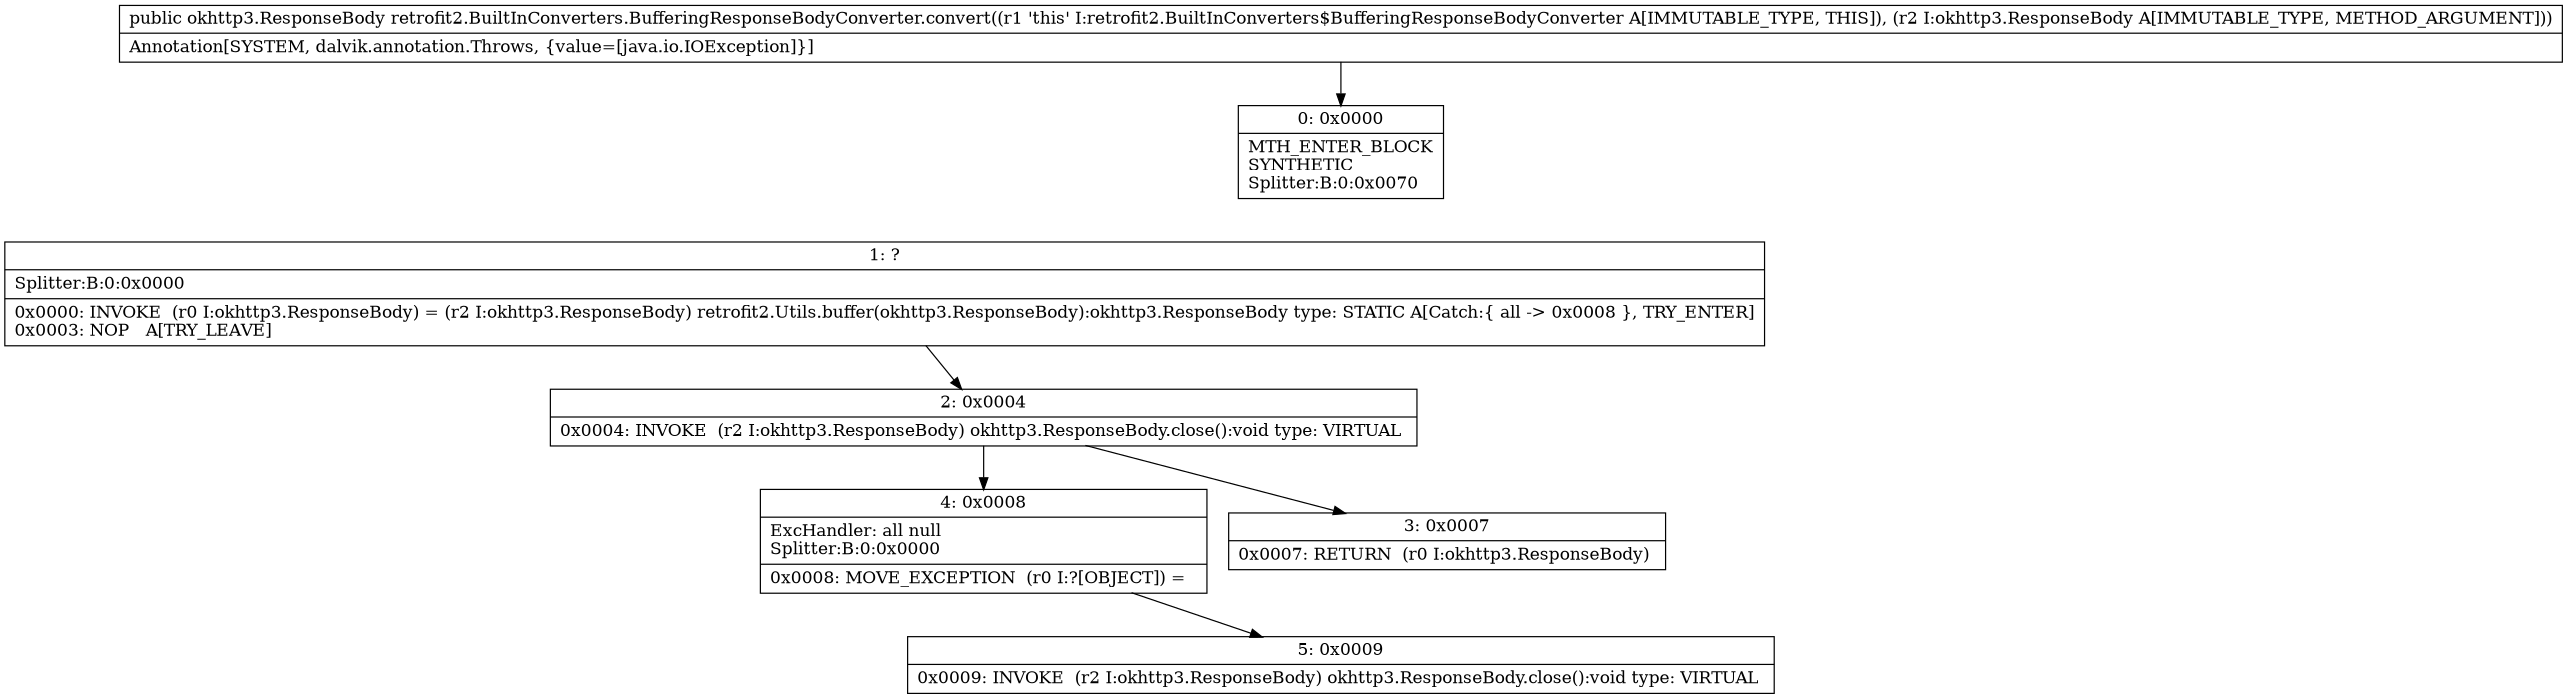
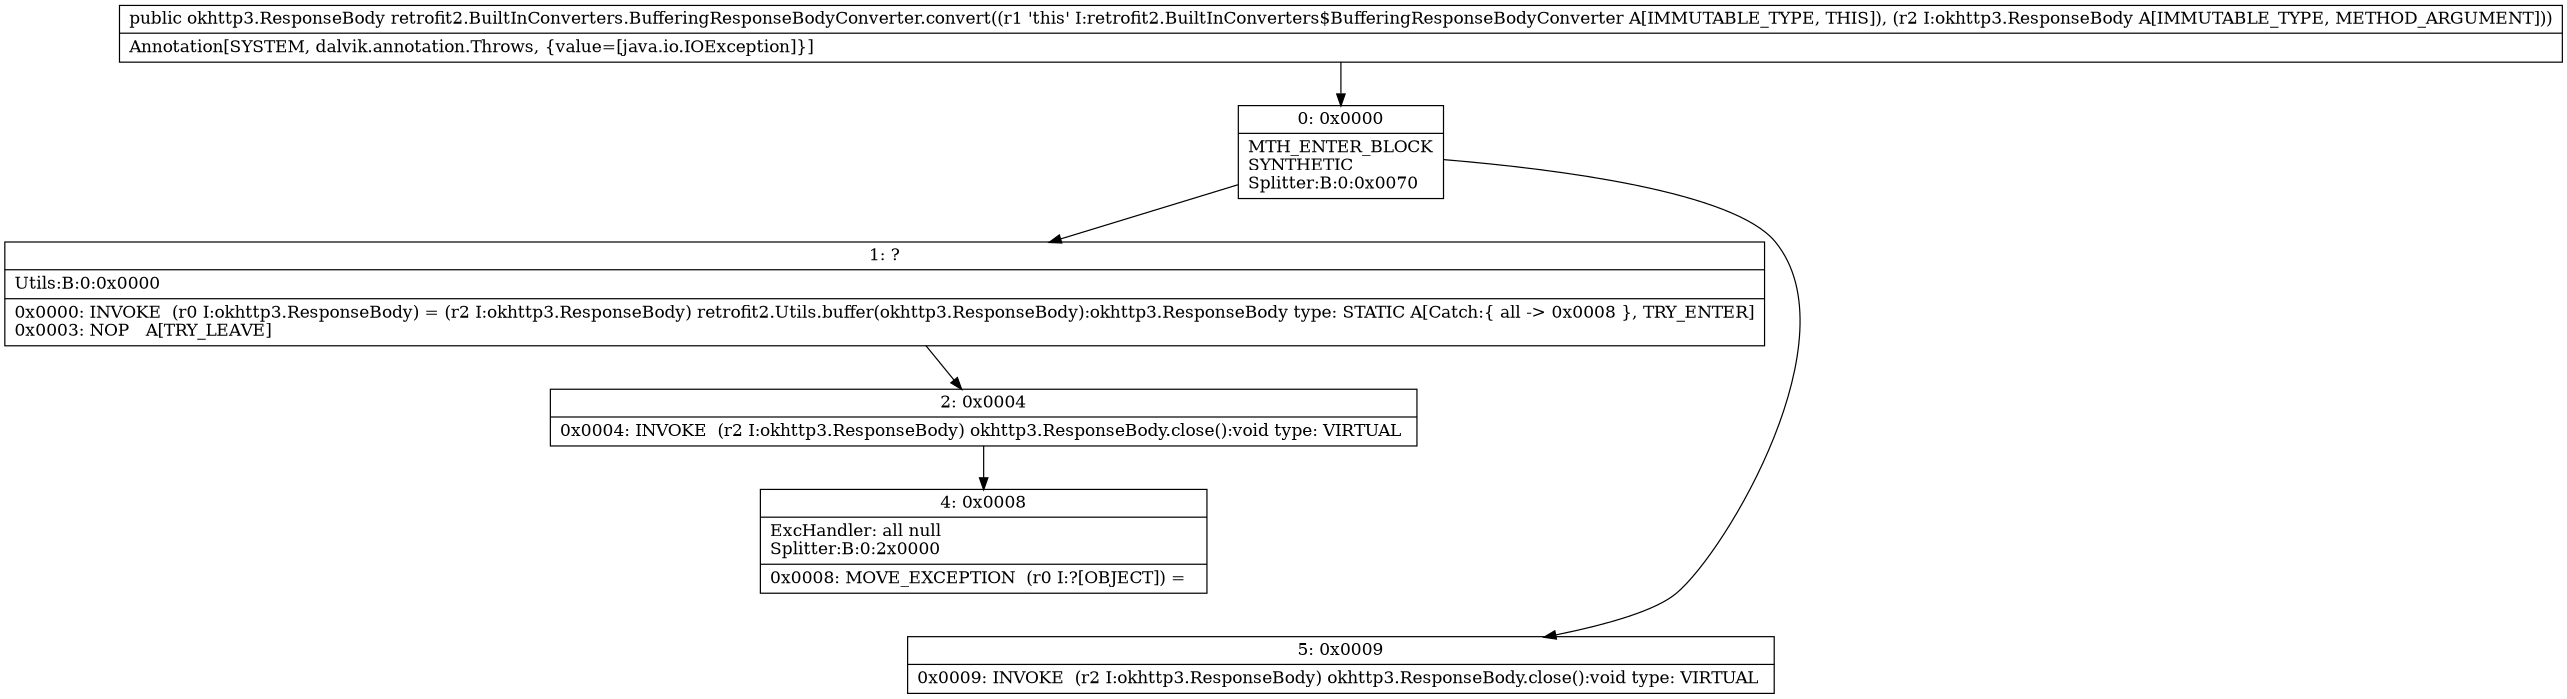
none -> (1149, 212)
(100, 284) -> (88, 284)
(1447, 541) -> none
(856, 549) -> (856, 549)
(1191, 613) -> (1799, 322)
